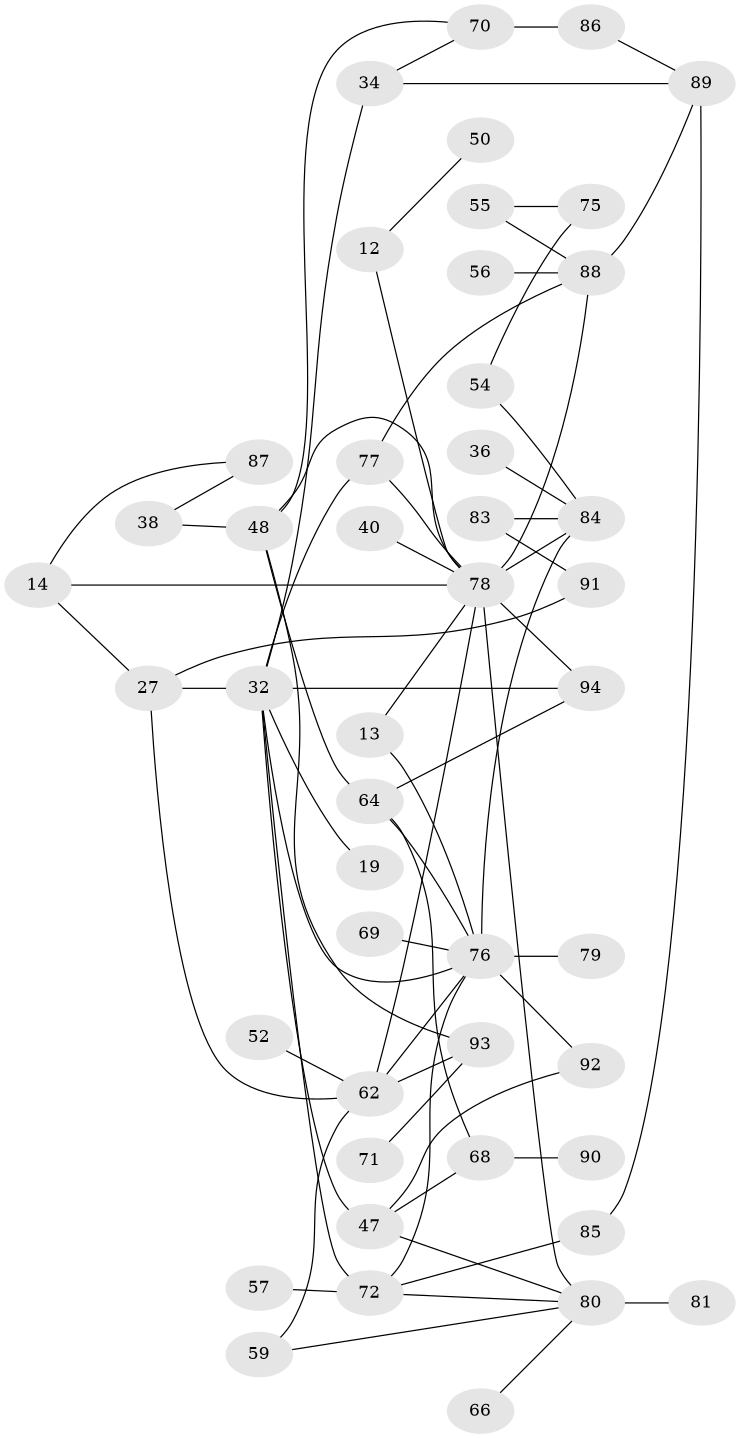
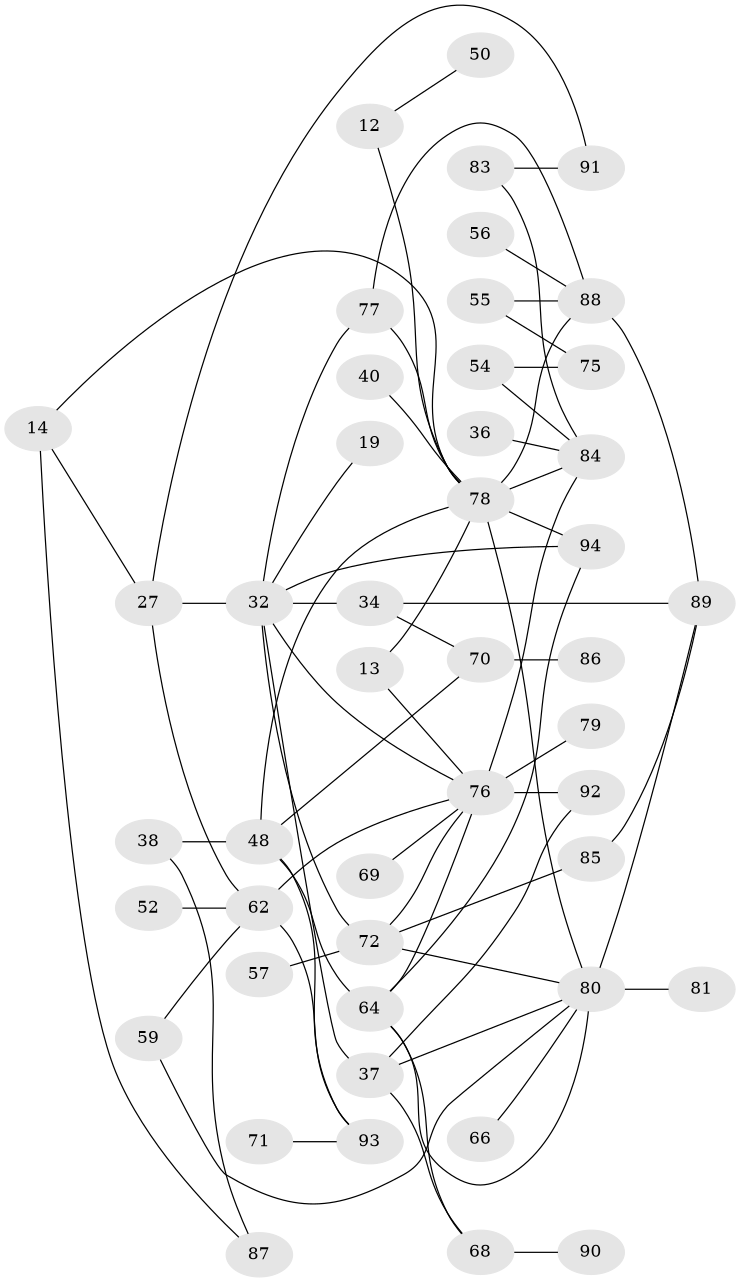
(647, 55) -> (651, 797)
(430, 840) -> none
none -> (491, 1183)
(370, 1227) -> (370, 1075)
